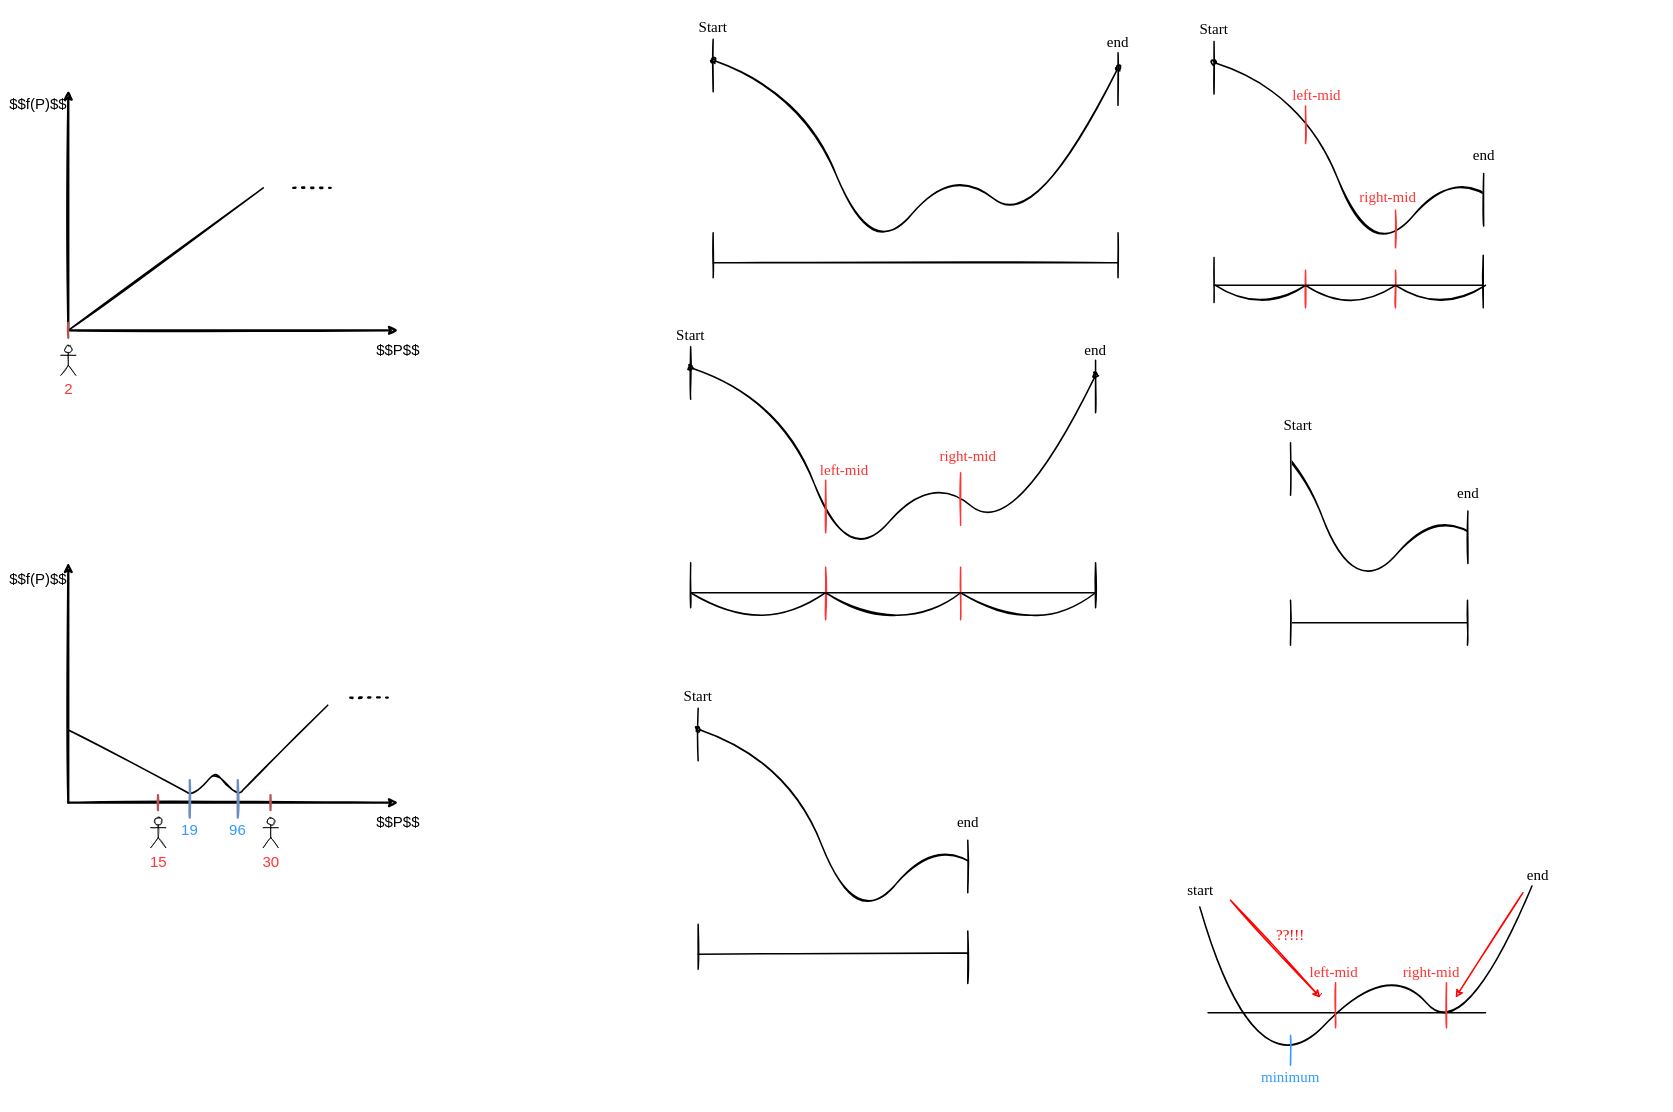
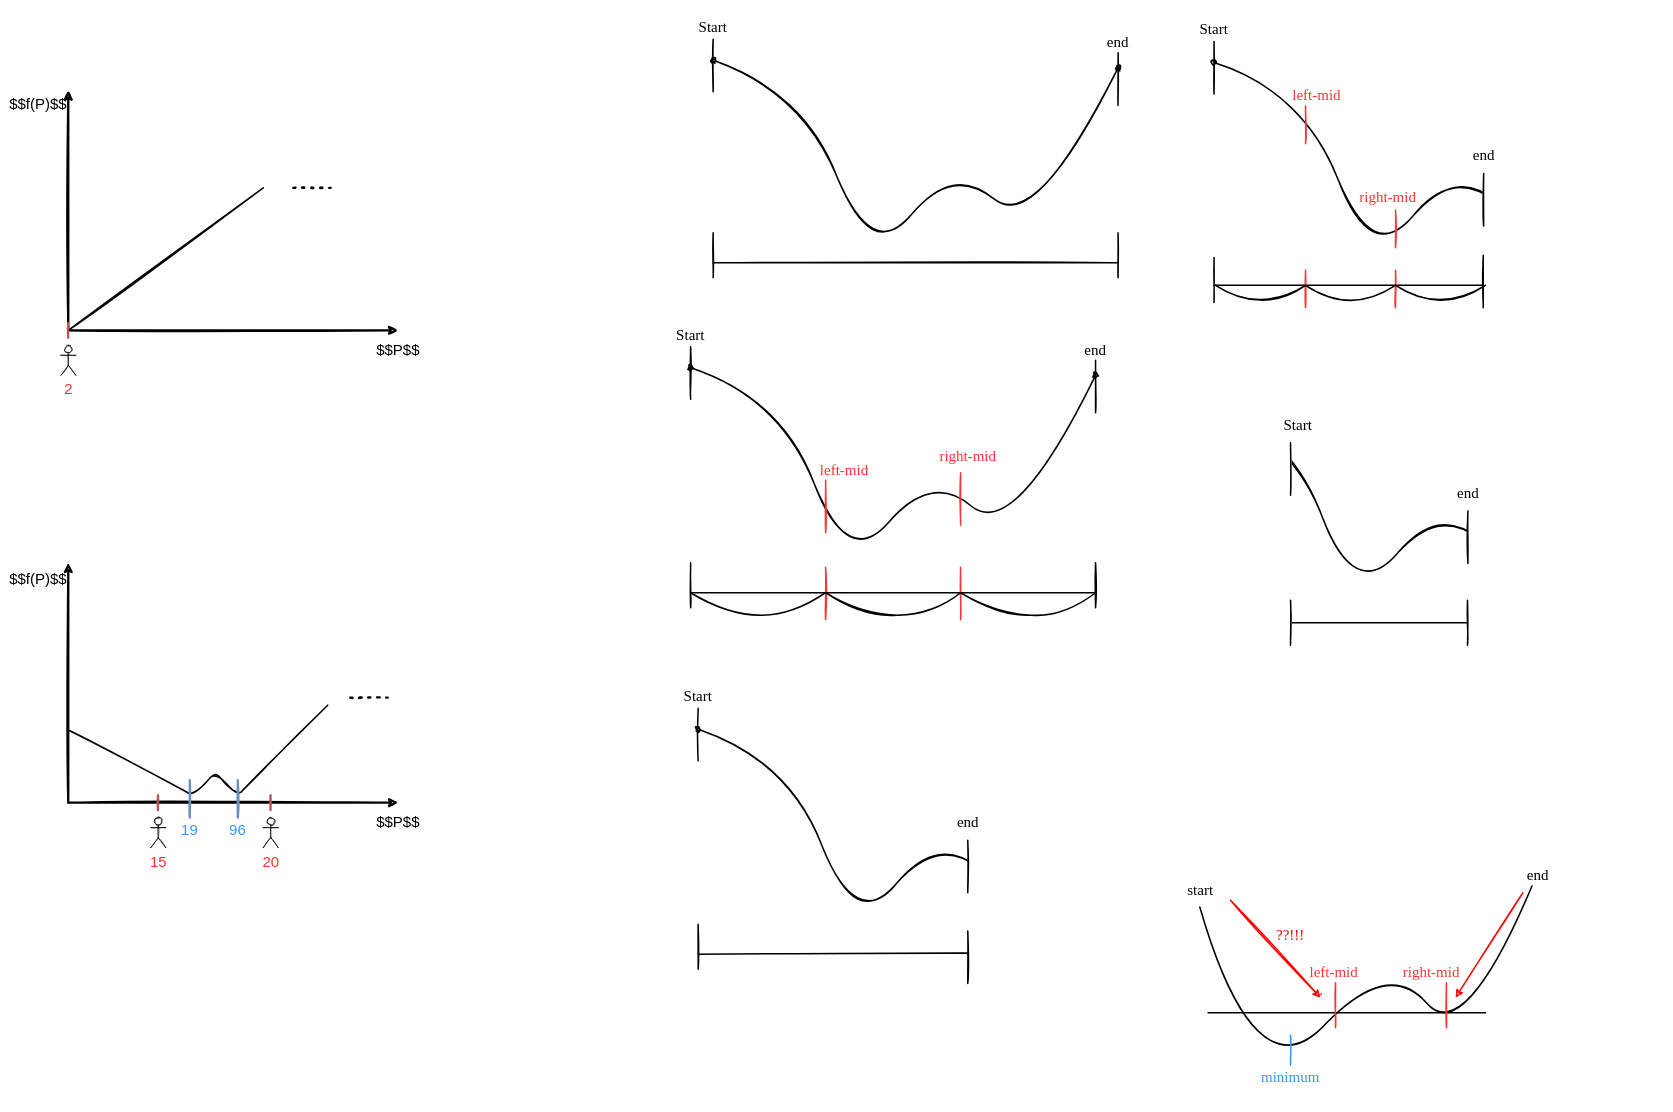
(271, 862) -> (271, 862)
